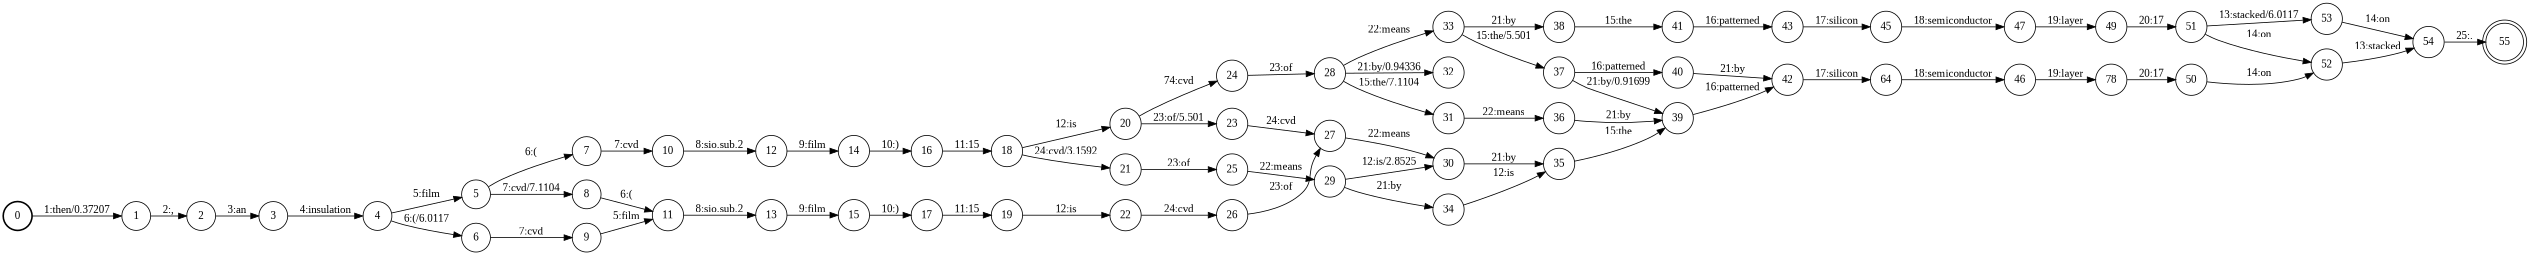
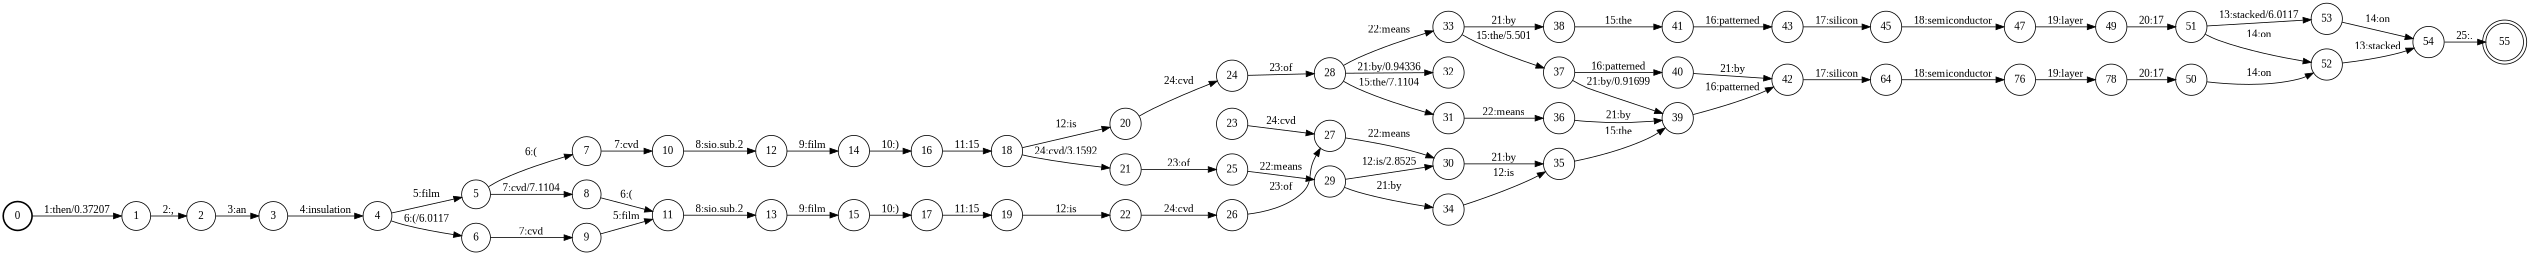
(2020, 80) -> (2020, 80)
(1179, 81) -> (1179, 81)
(1175, 124) -> none
